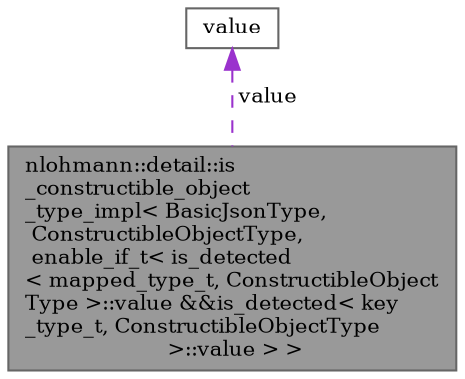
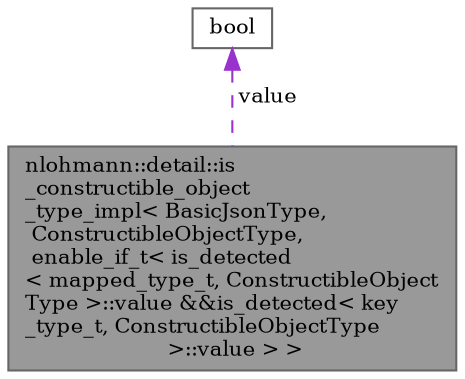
(232, 28) -> (232, 28)
